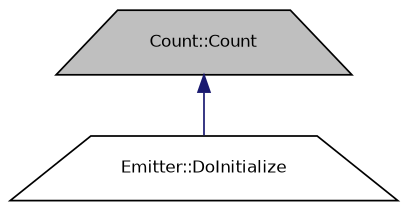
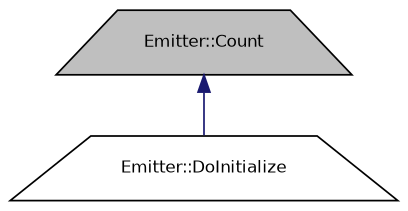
(204, 43) -> (204, 43)
